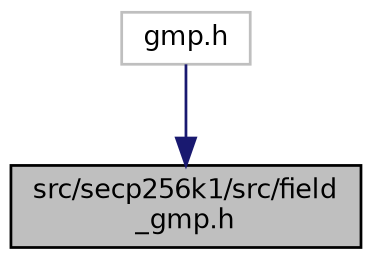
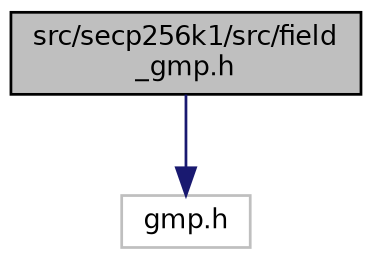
(186, 101) -> (186, 131)
